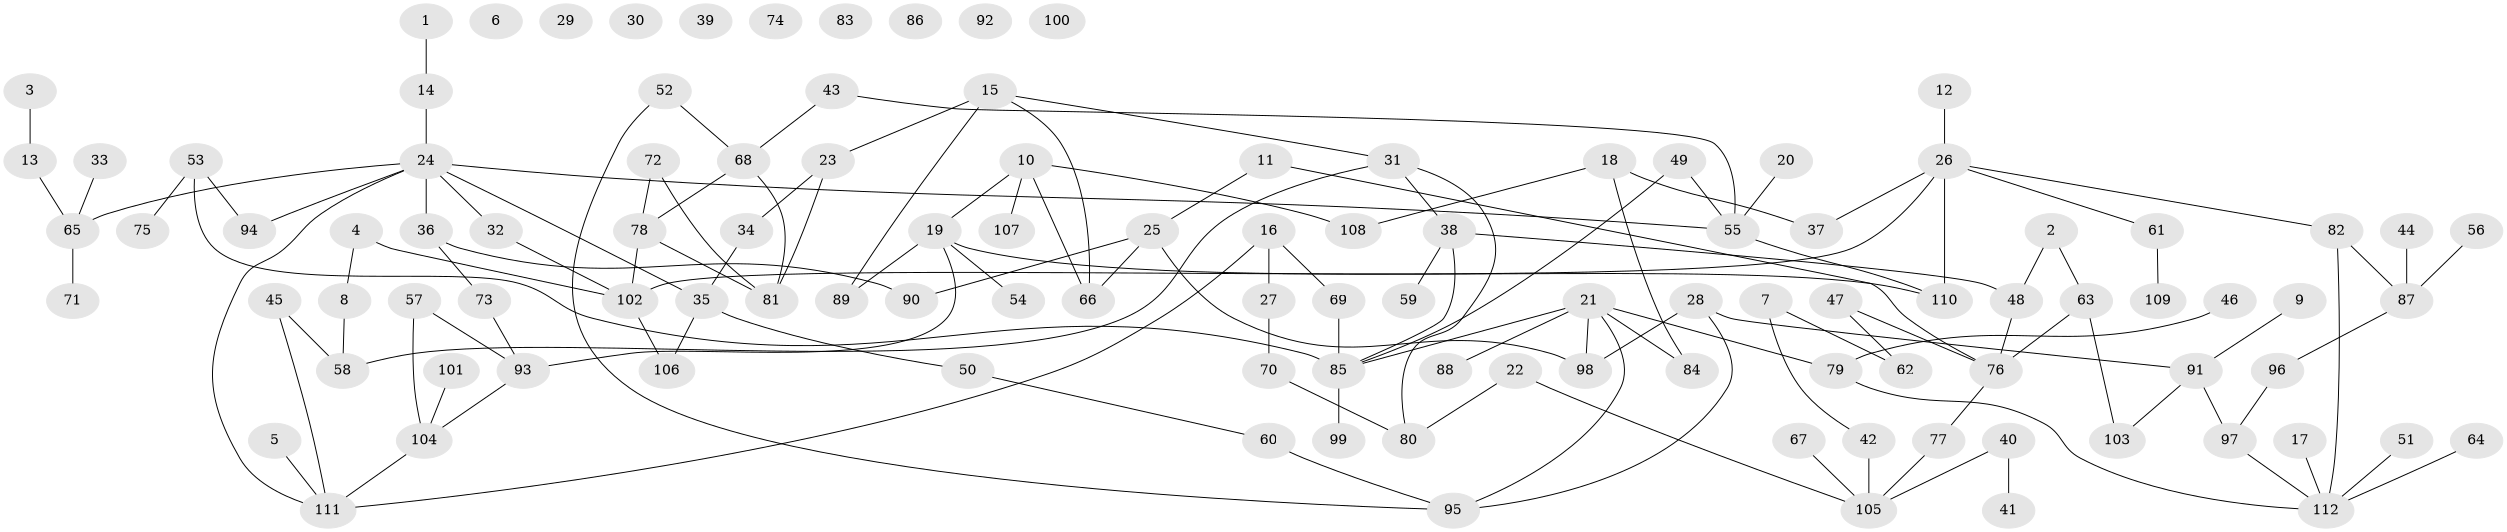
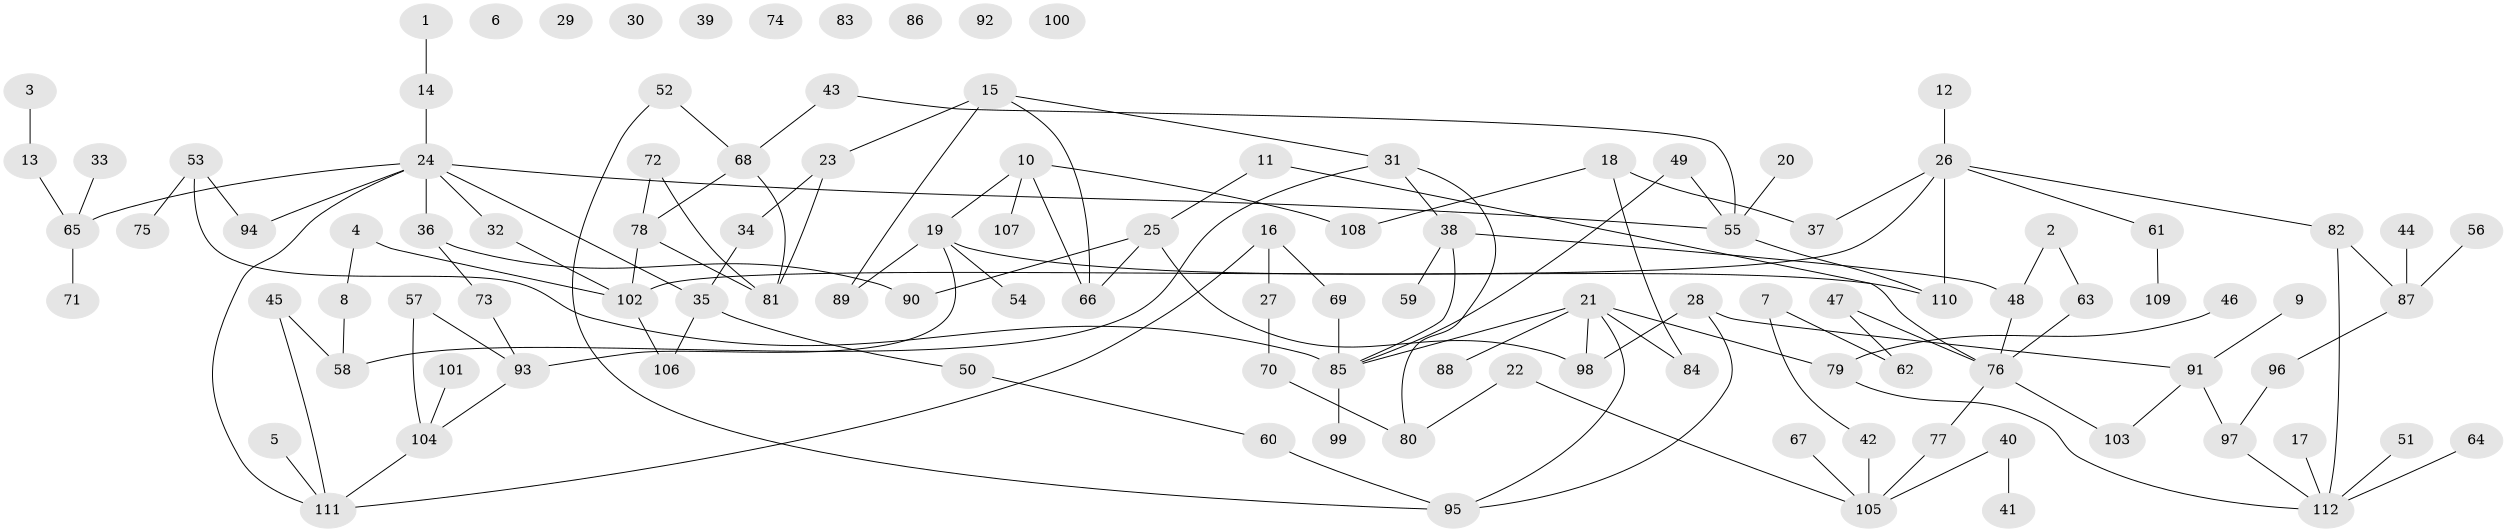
(2102, 371) -> (2056, 406)
